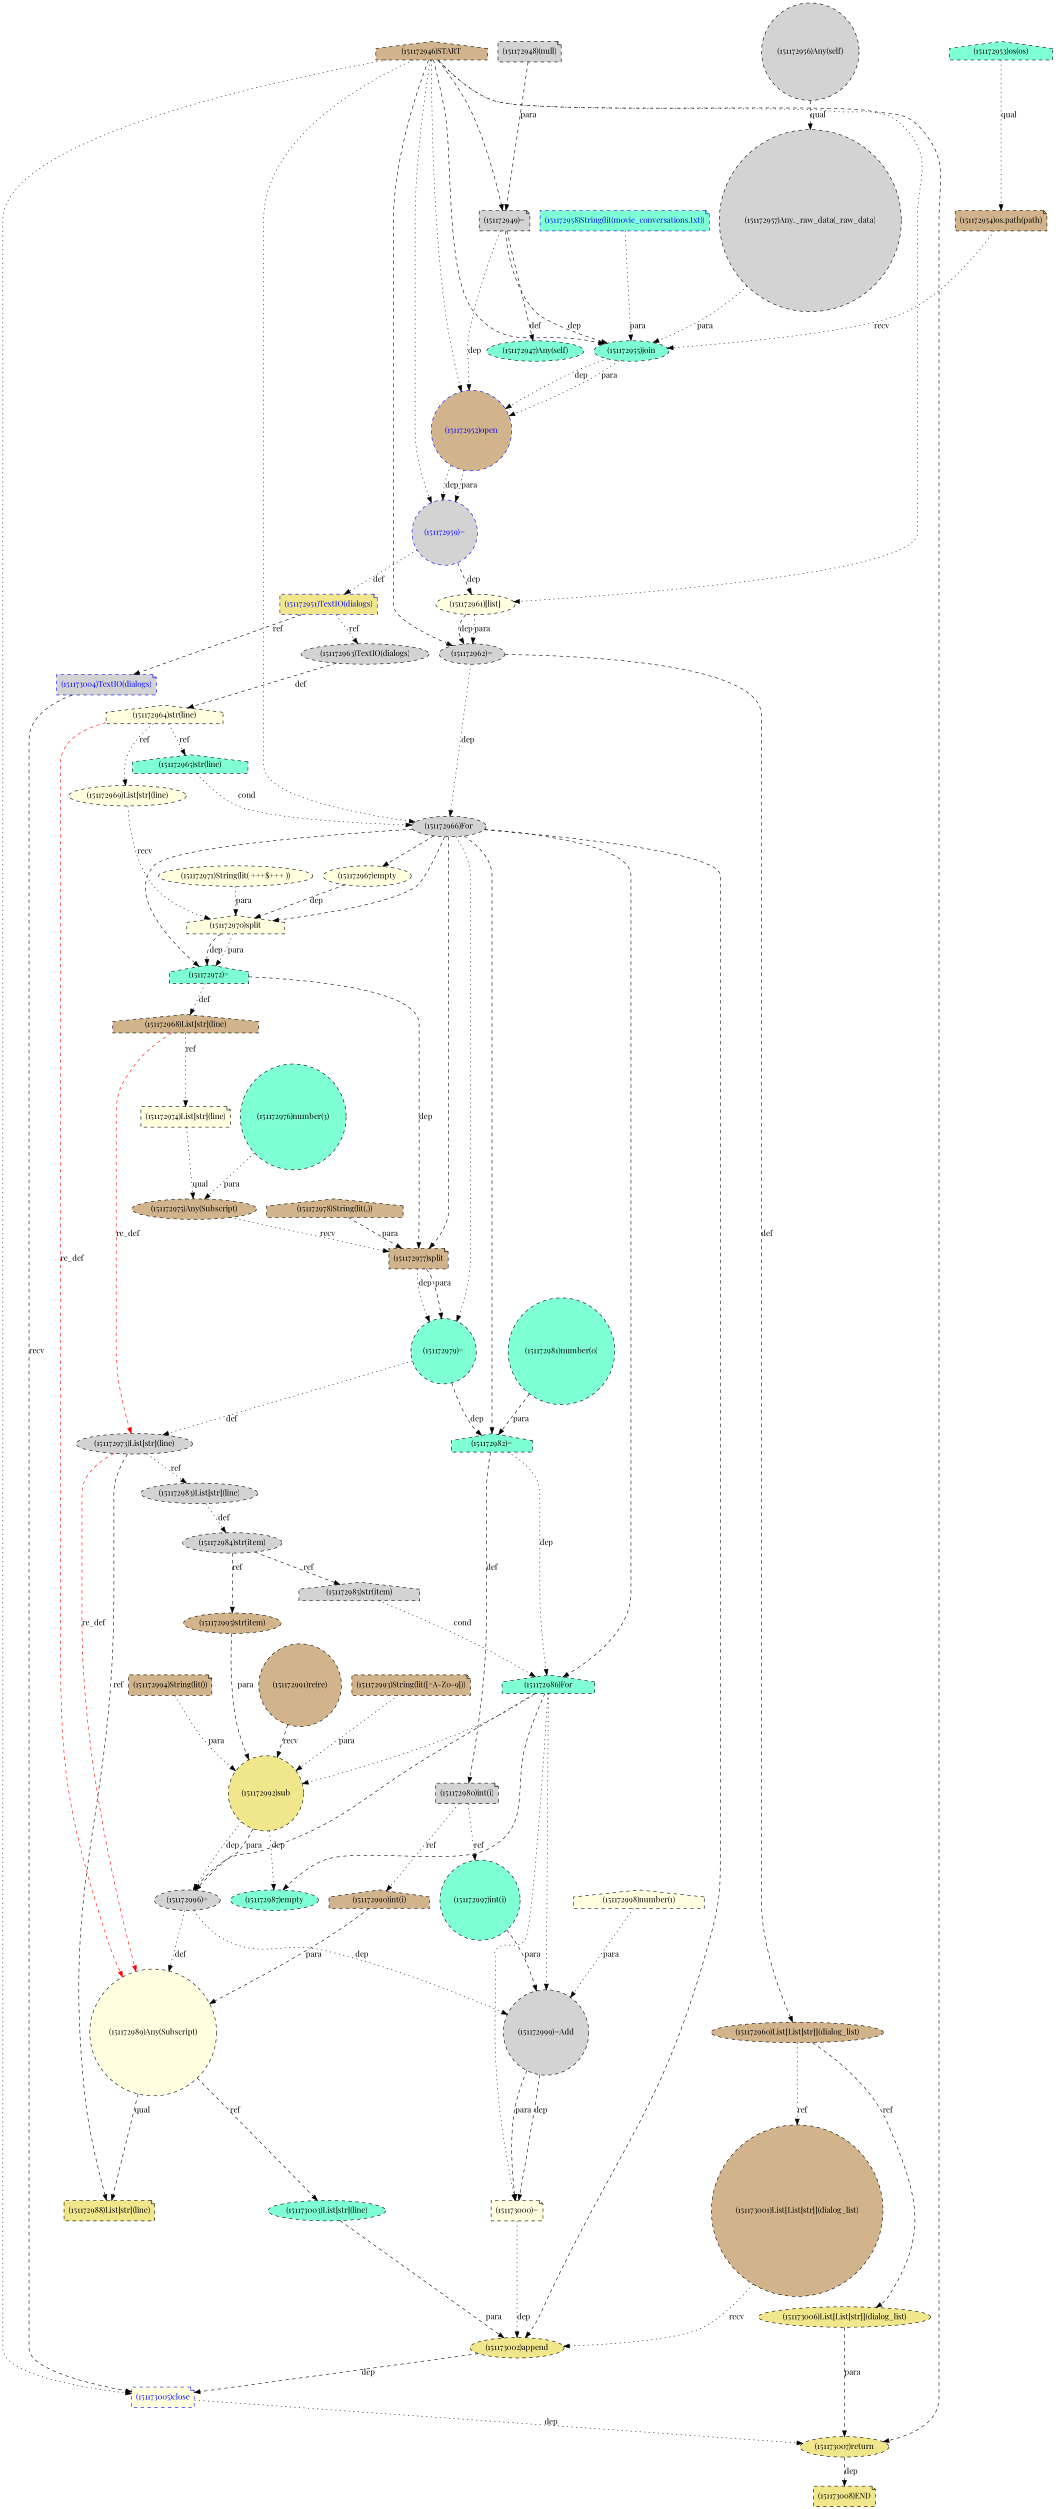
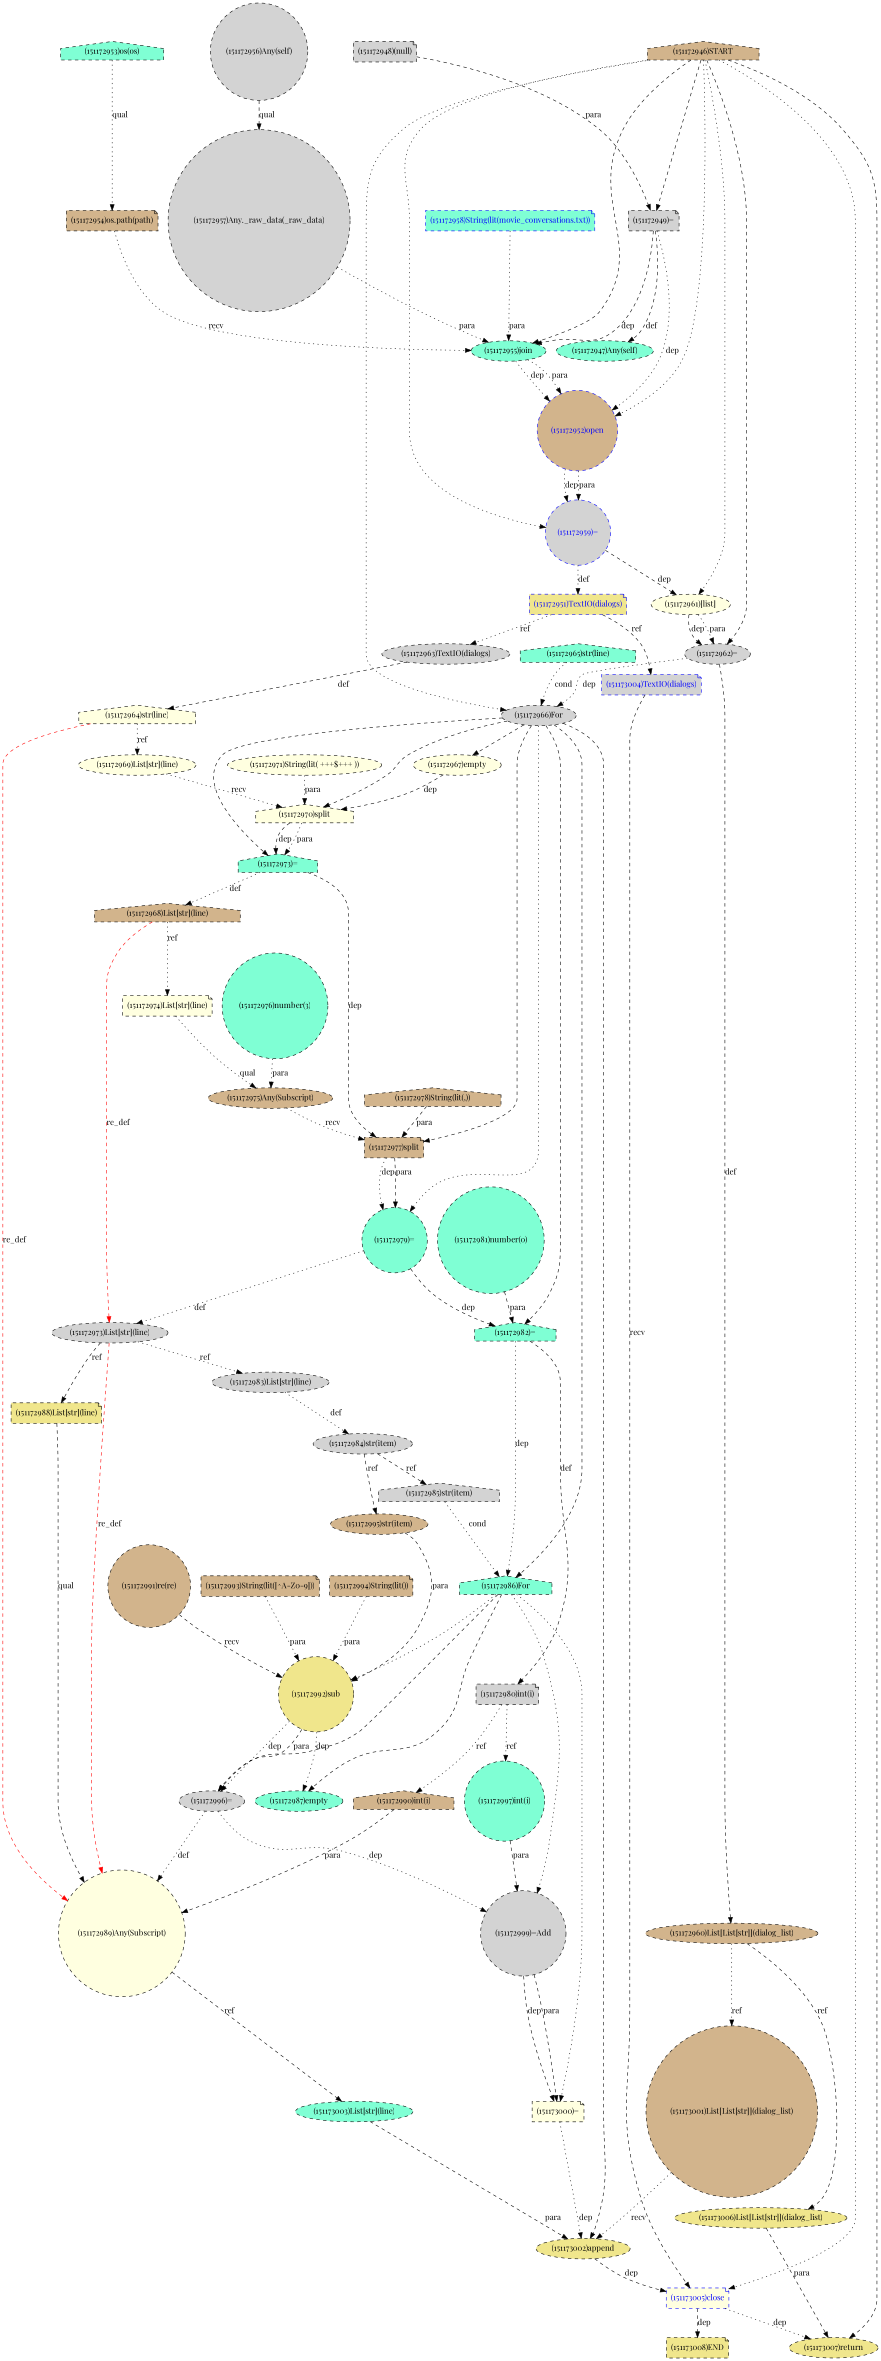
(176, 737) -> none
(209, 975) -> (278, 864)
(639, 1900) -> none
(126, 2144) -> (58, 1653)
(844, 2469) -> (698, 2320)
